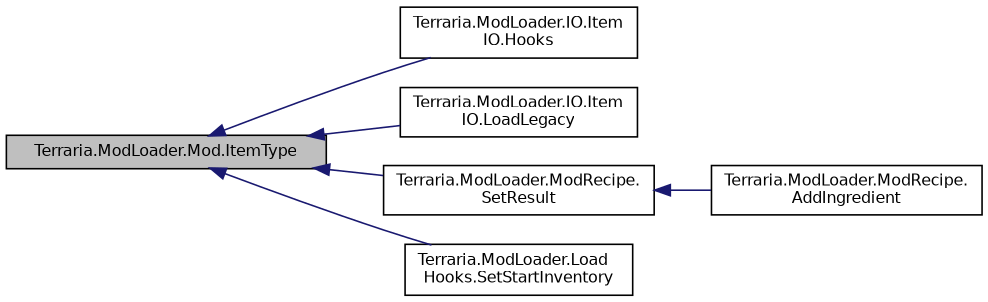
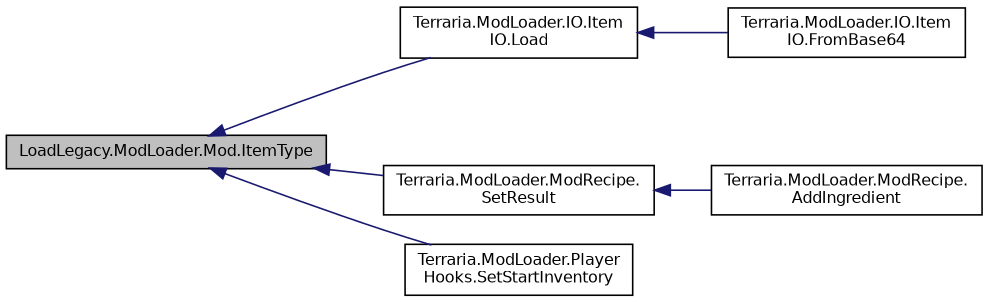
(519, 33) -> (519, 33)
none -> (847, 33)
(519, 112) -> none
(166, 152) -> (166, 152)
(519, 270) -> (519, 270)
